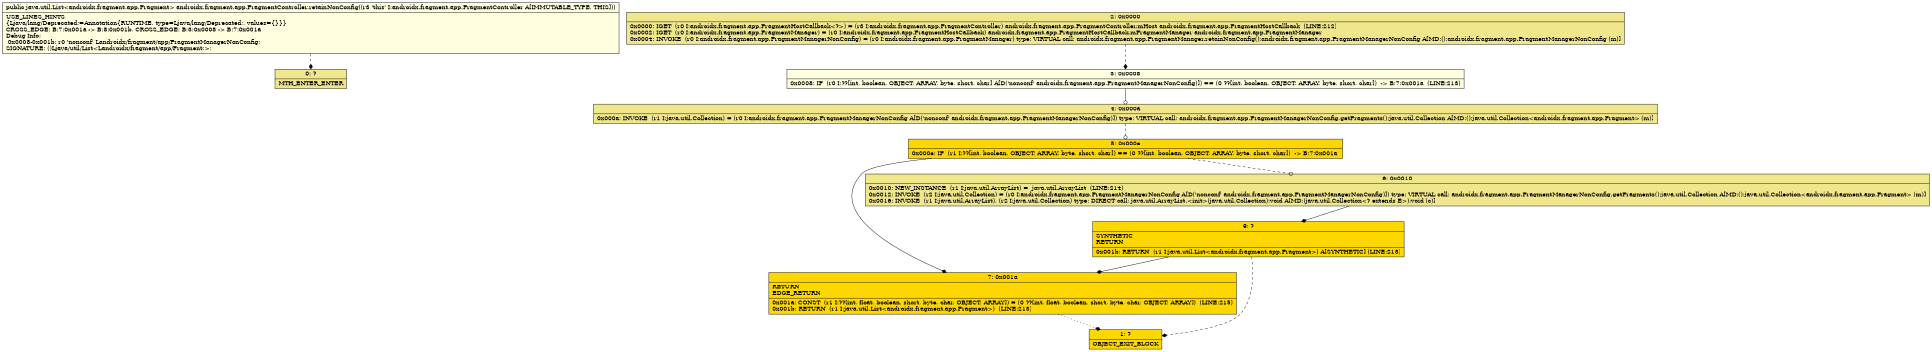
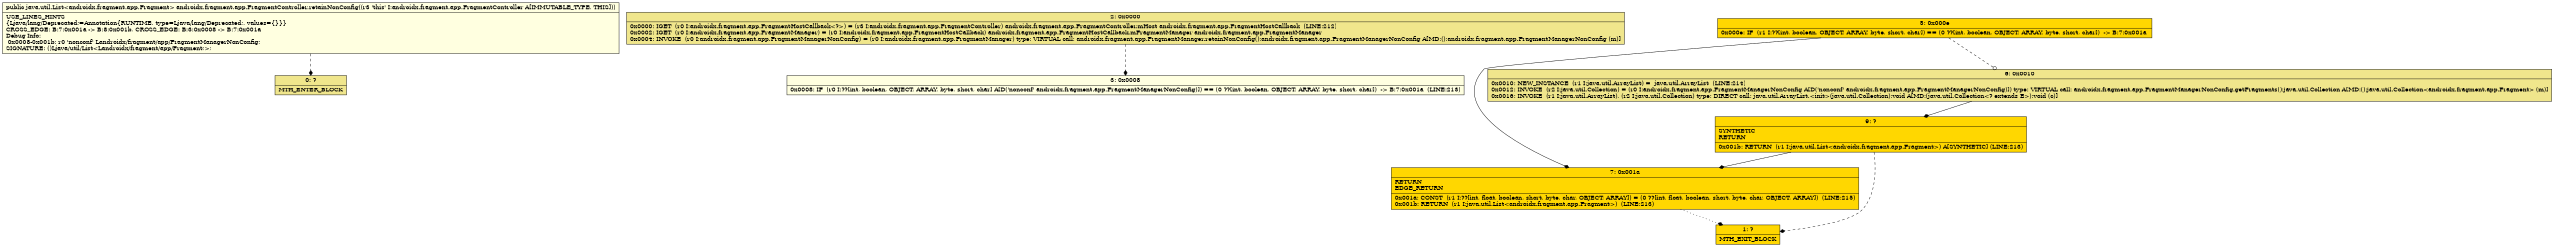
(311, 84) -> (311, 90)
(1126, 114) -> none
(1126, 344) -> (1748, 239)
